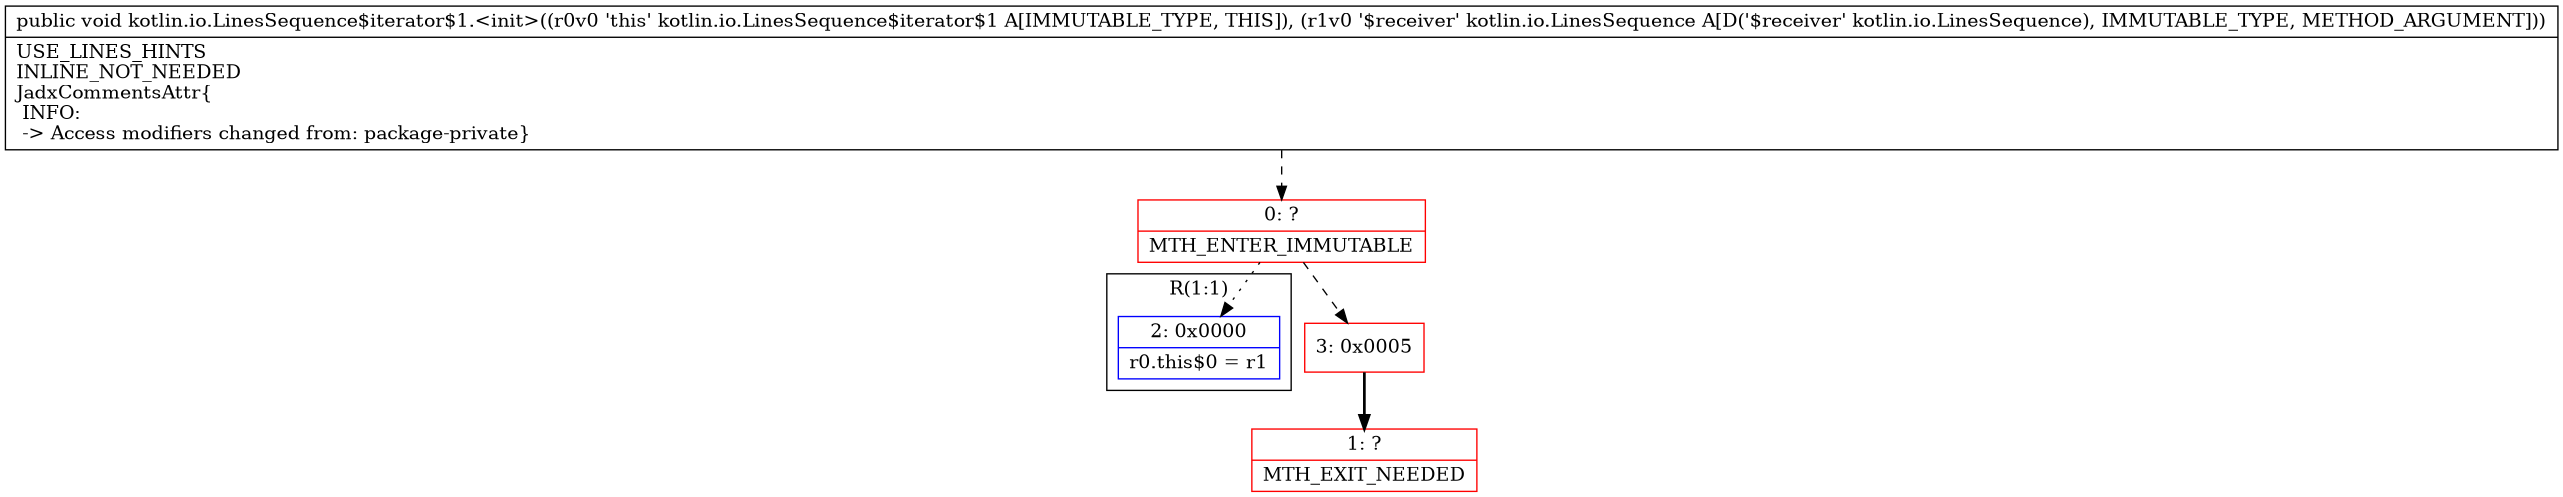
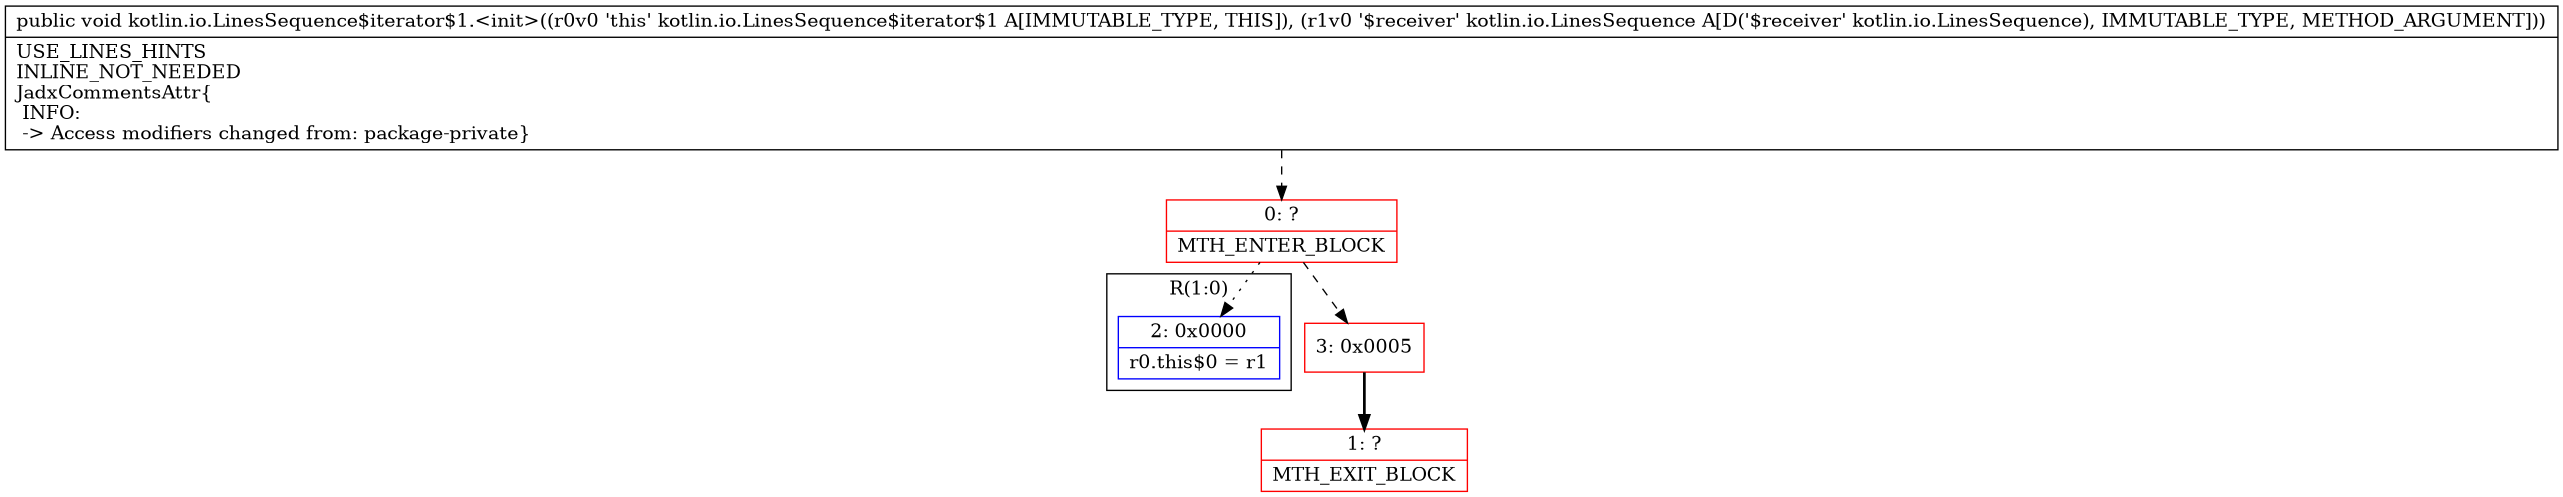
(1282, 246) -> (1282, 246)
(1199, 289) -> (1199, 289)
(1364, 475) -> (1364, 475)
